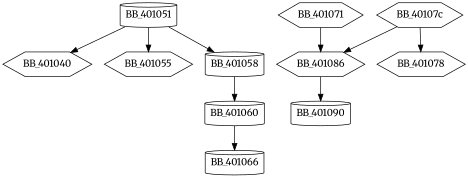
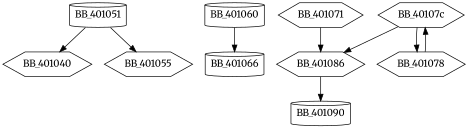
none -> (426, 43)
(235, 64) -> none
